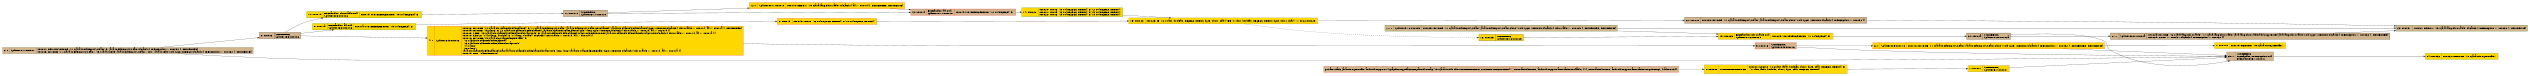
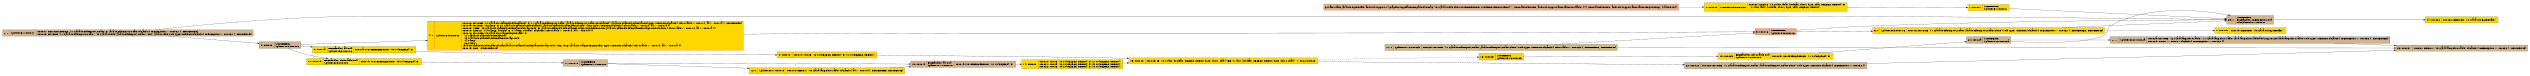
(1667, 32) -> (1654, 39)
